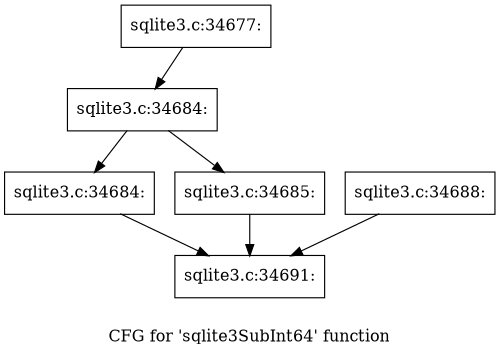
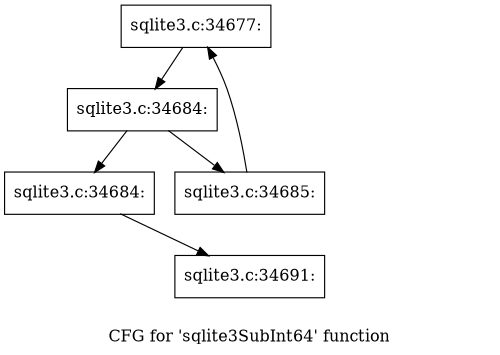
(420, 193) -> none
(250, 229) -> (235, 114)
